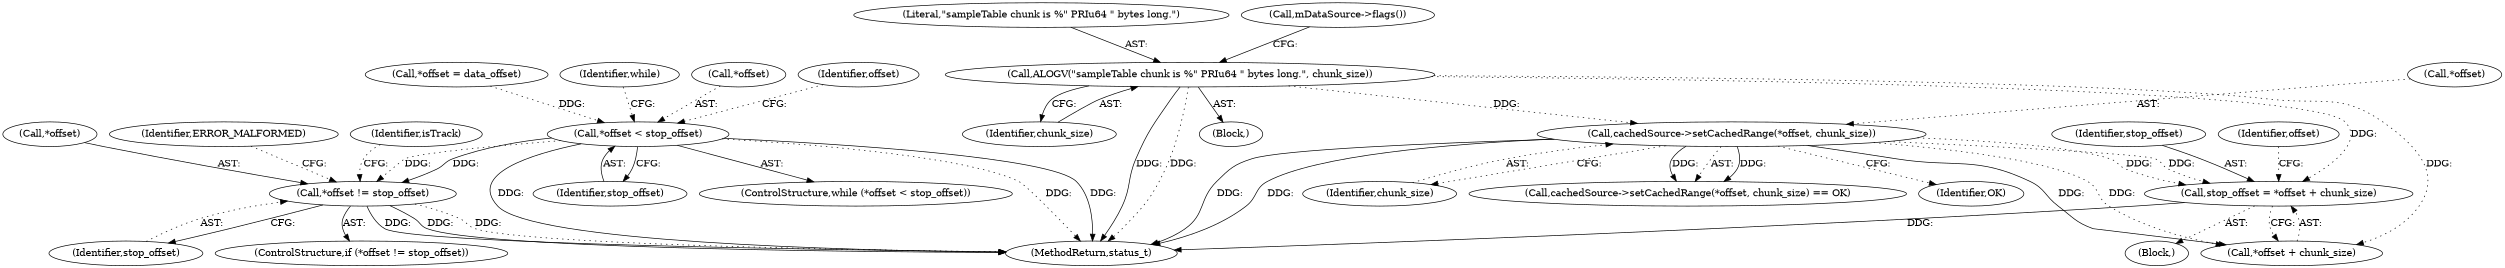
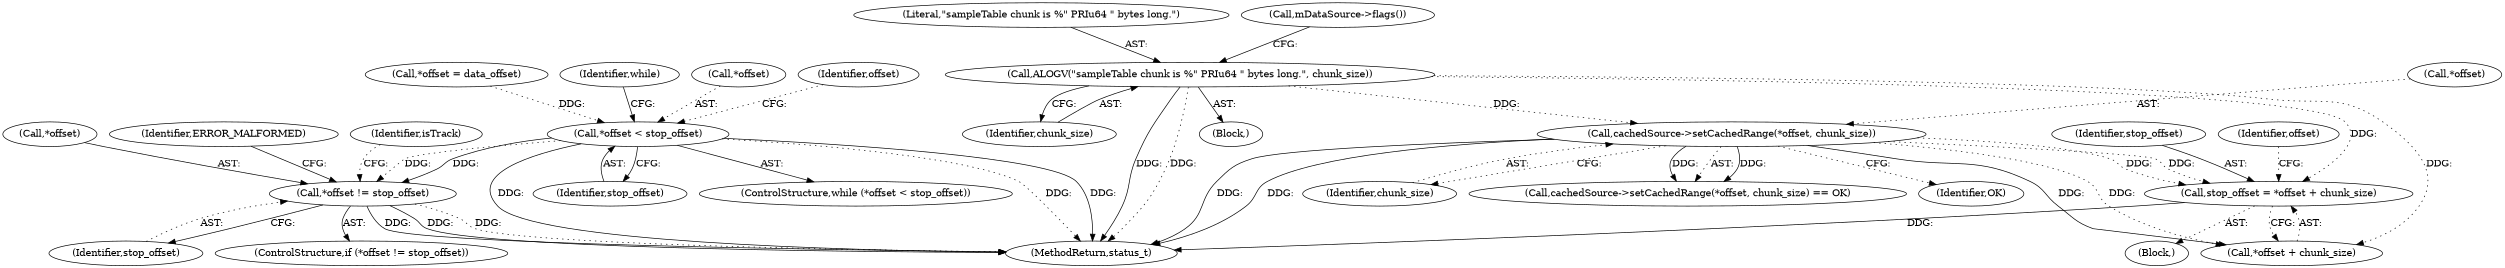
(628, 101) -> (628, 101)
(290, 163) -> (290, 163)
